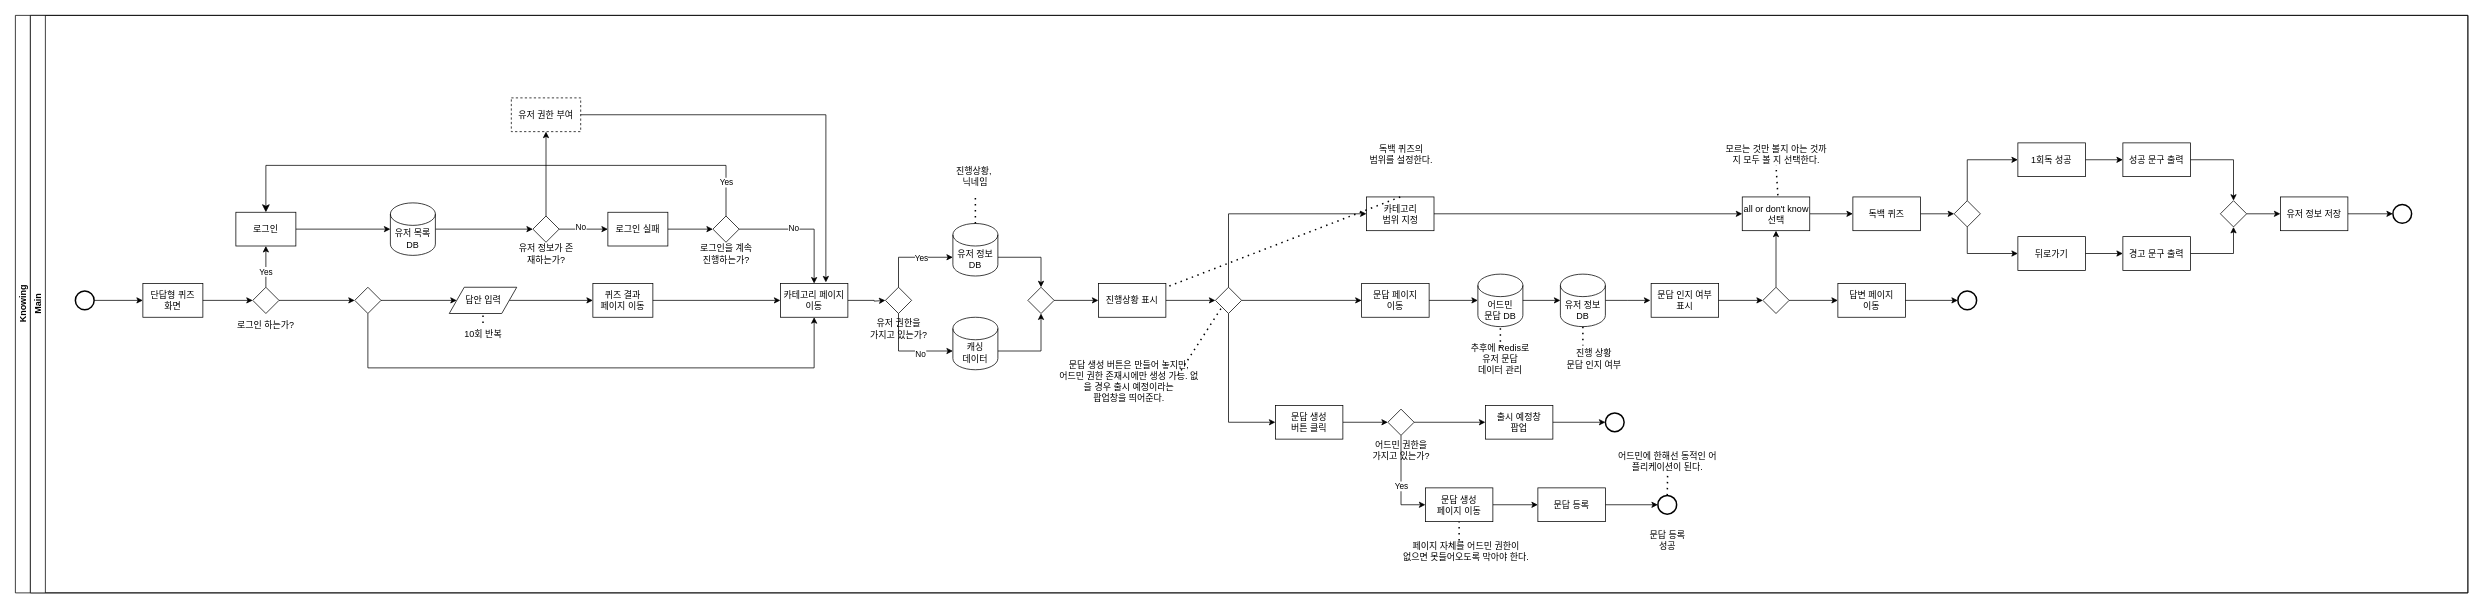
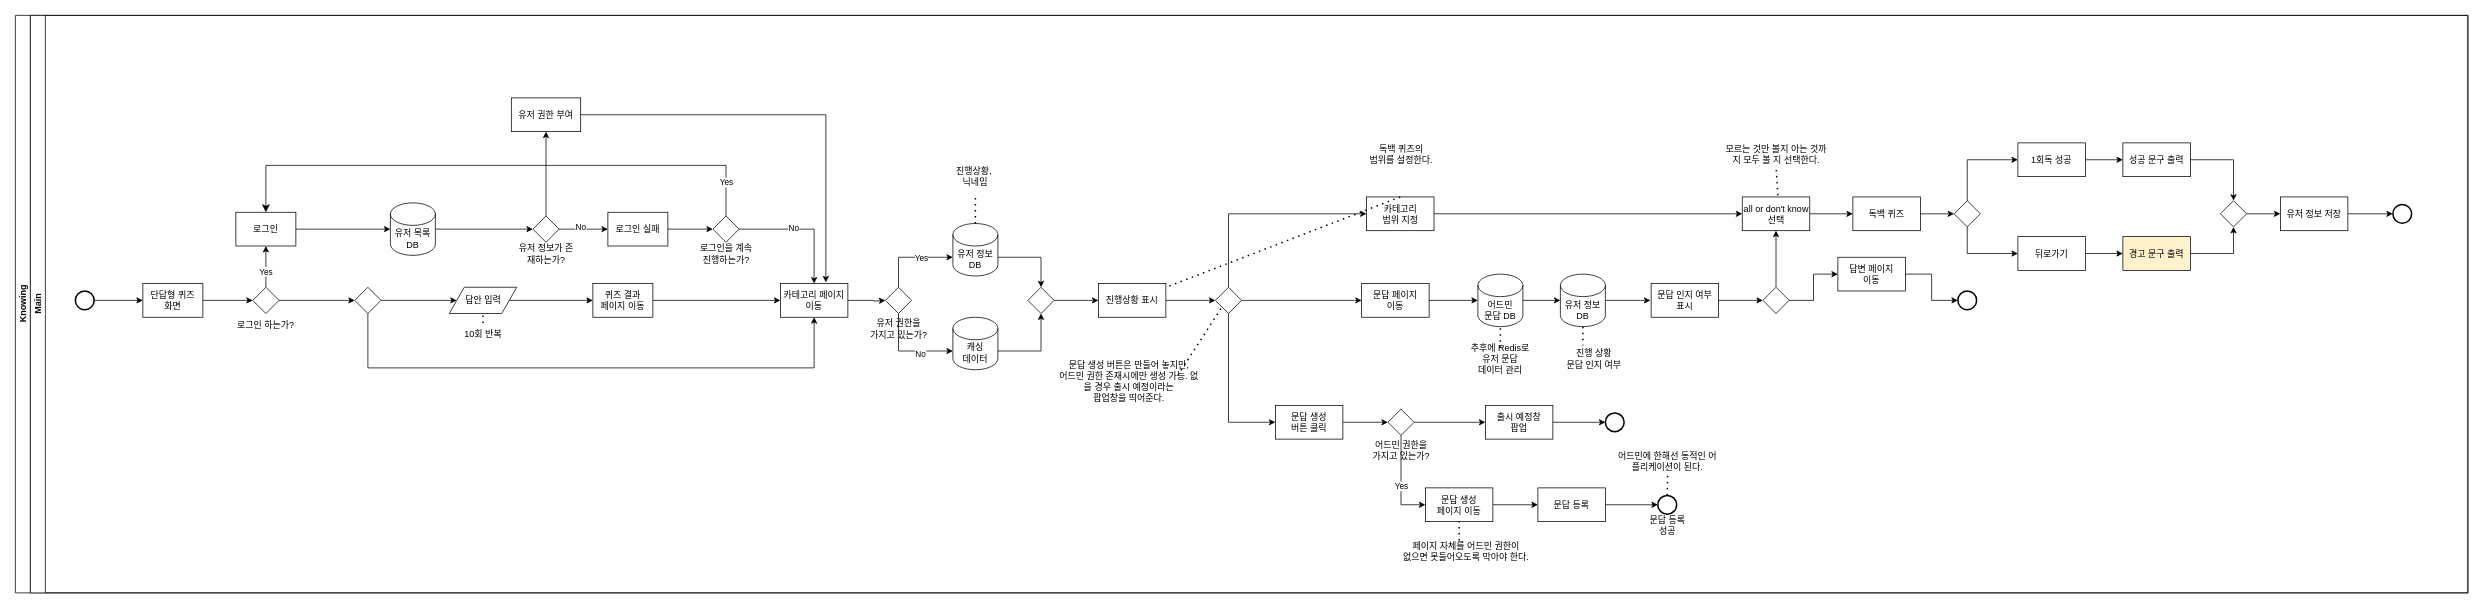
(546, 115) -> (546, 115)
(2157, 254) -> (2157, 254)
(1872, 300) -> (1872, 274)
(1668, 540) -> (1668, 525)
